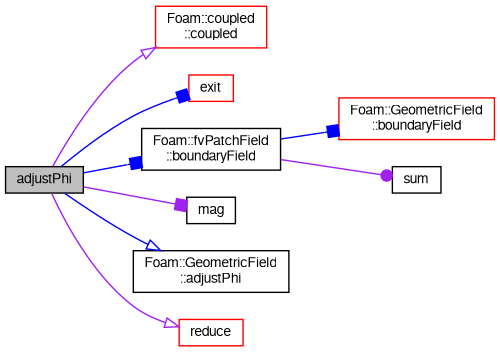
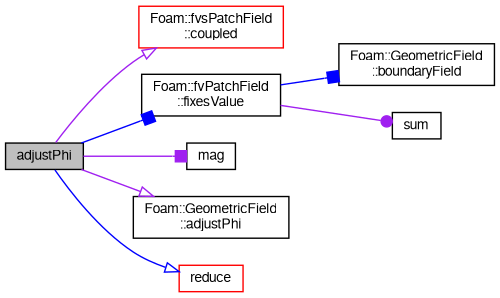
(211, 27) -> (211, 27)
(211, 88) -> none
(417, 119) -> (417, 65)
(211, 149) -> (211, 95)
(106, 220) -> (111, 181)
(97, 269) -> (103, 227)
